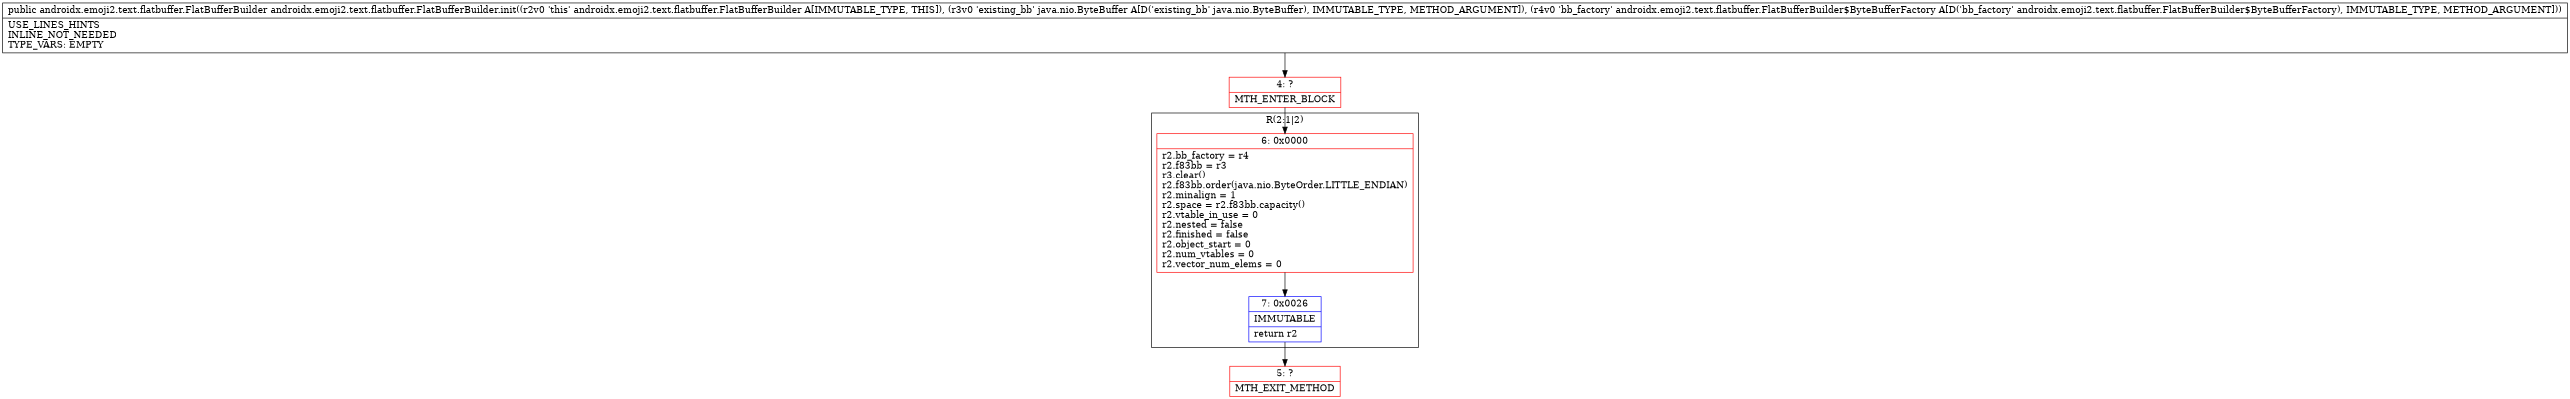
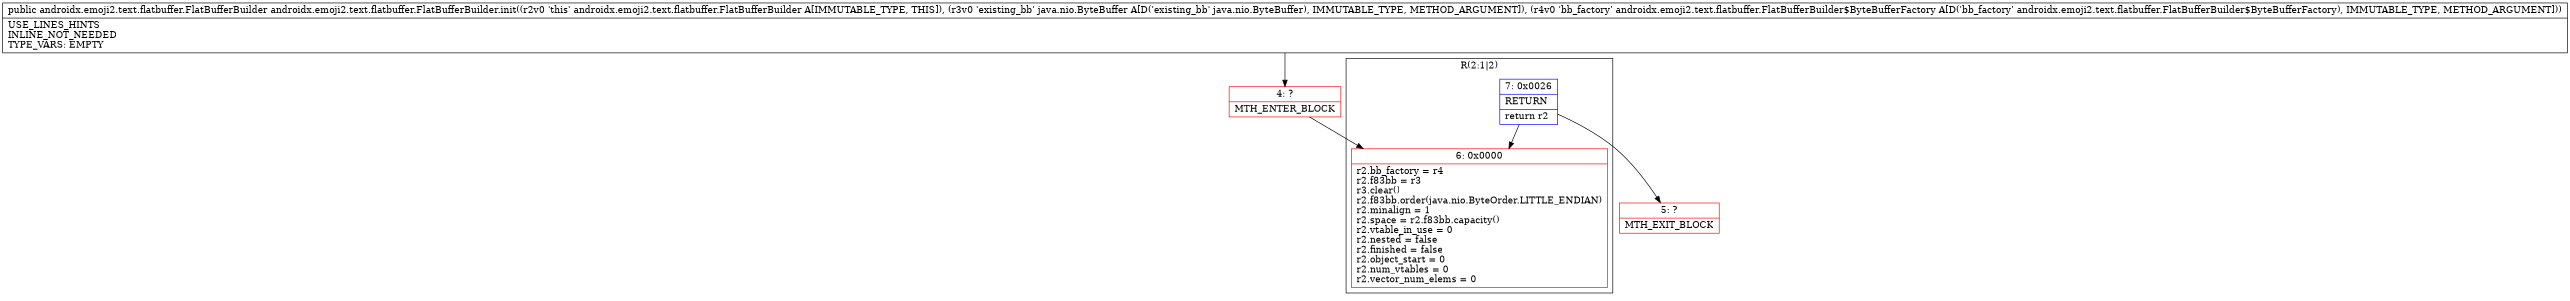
(1285, 281) -> (1515, 134)
(1285, 319) -> (1526, 101)
(1285, 389) -> (1669, 225)
